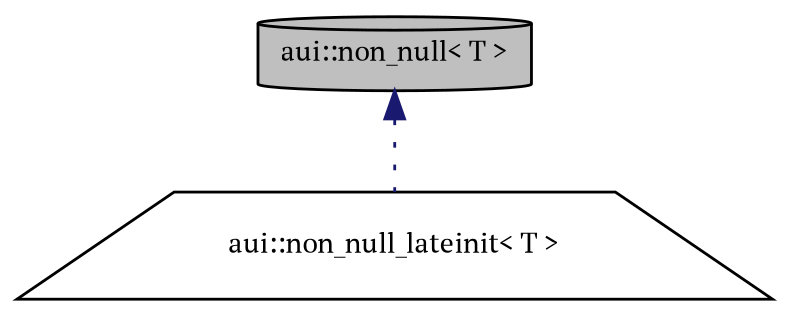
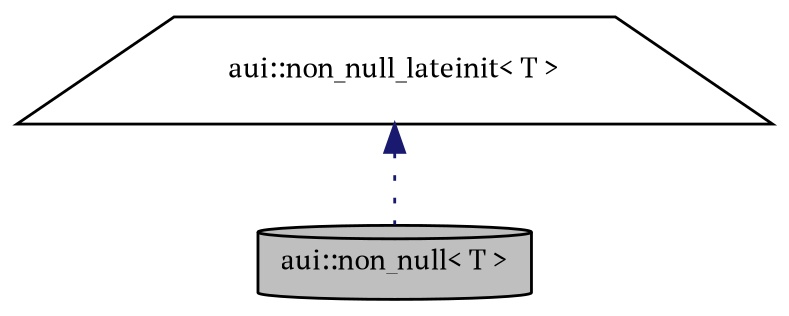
(395, 156) -> (395, 189)
